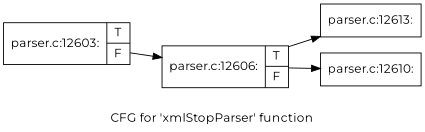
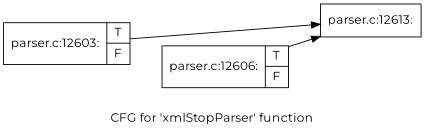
(142, 55) -> (221, 32)
(371, 69) -> none
